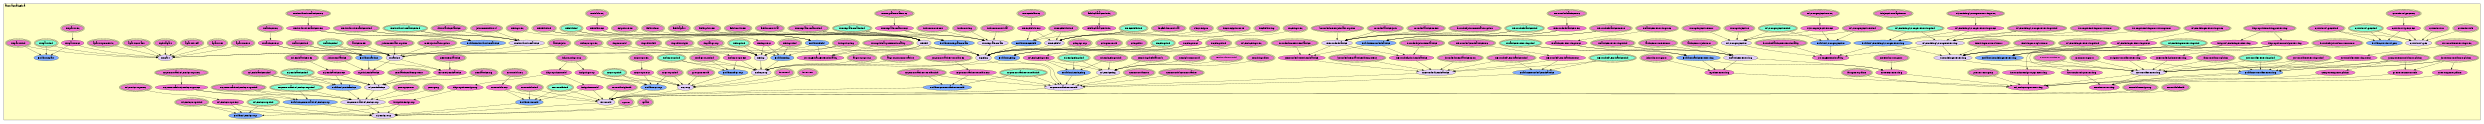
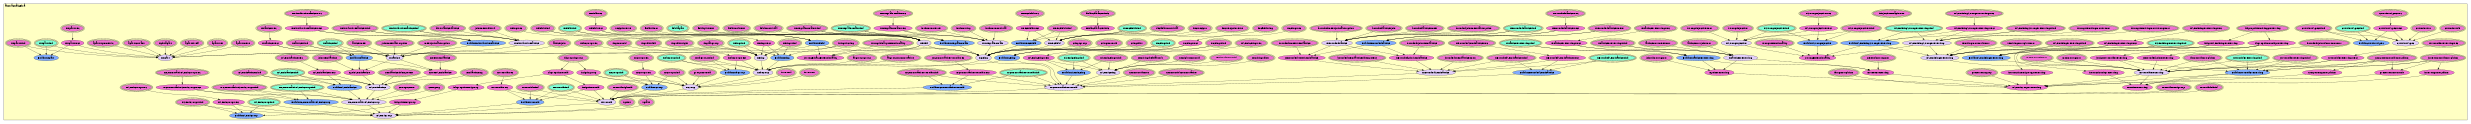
(679, 28) -> (678, 28)
(1781, 43) -> (1774, 43)
